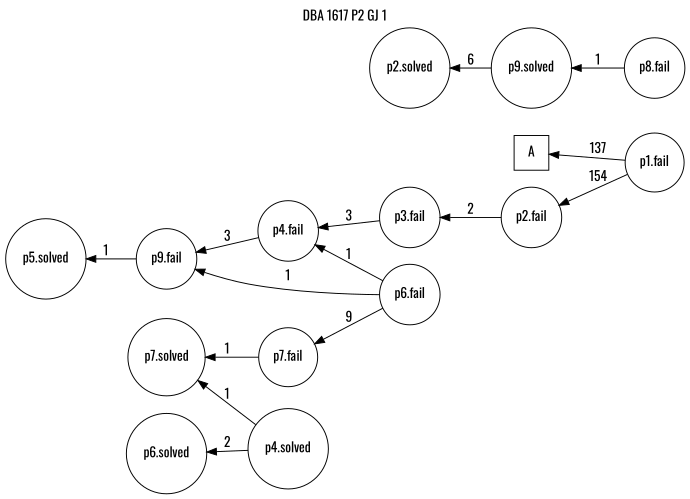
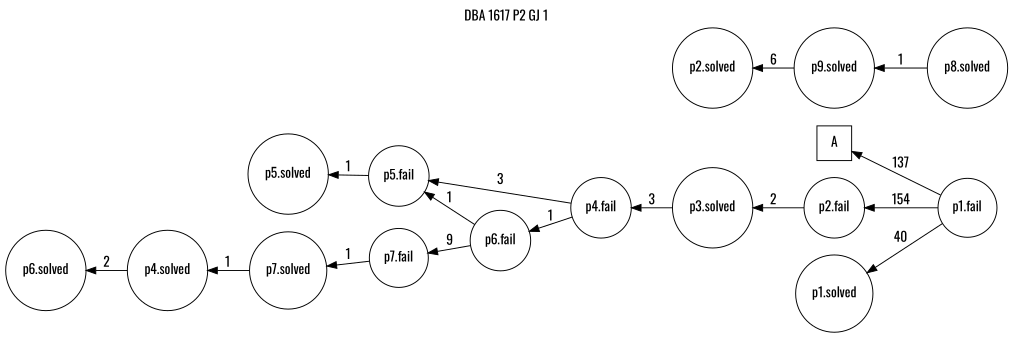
(655, 68) -> (967, 68)
(410, 217) -> (713, 208)
(167, 259) -> (399, 176)
(353, 265) -> (555, 223)
none -> (834, 294)
(231, 406) -> (233, 270)
